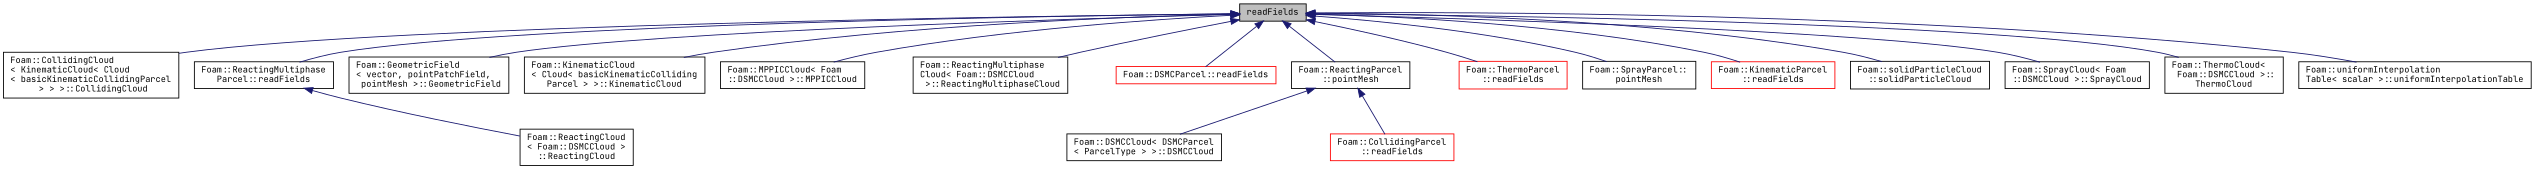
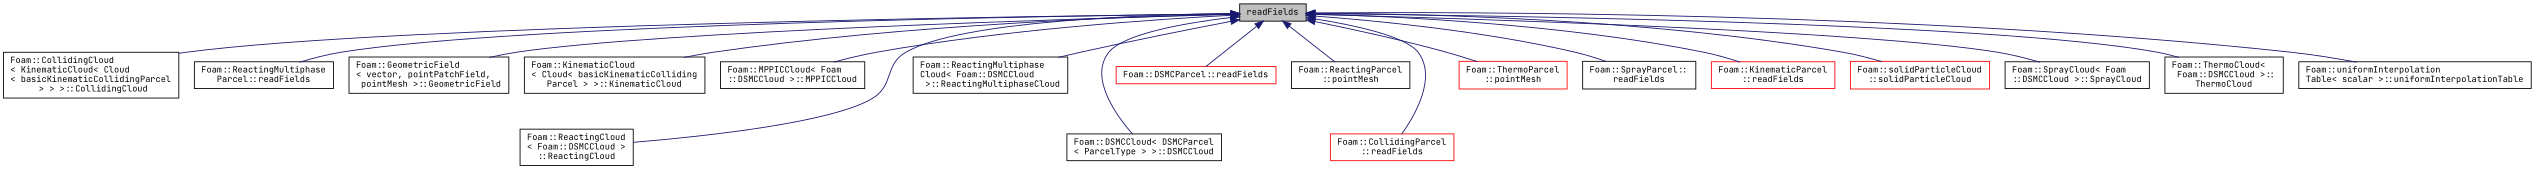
(1513, 75) -> (1513, 75)
(1639, 75) -> (1639, 75)
(1920, 75) -> (1920, 75)
(1243, 113) -> (1110, 51)
(416, 115) -> (904, 54)
(1374, 115) -> (1418, 52)
